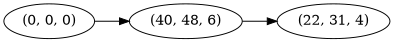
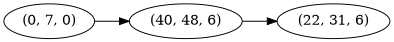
(49, 21) -> (49, 21)
(333, 21) -> (333, 21)
